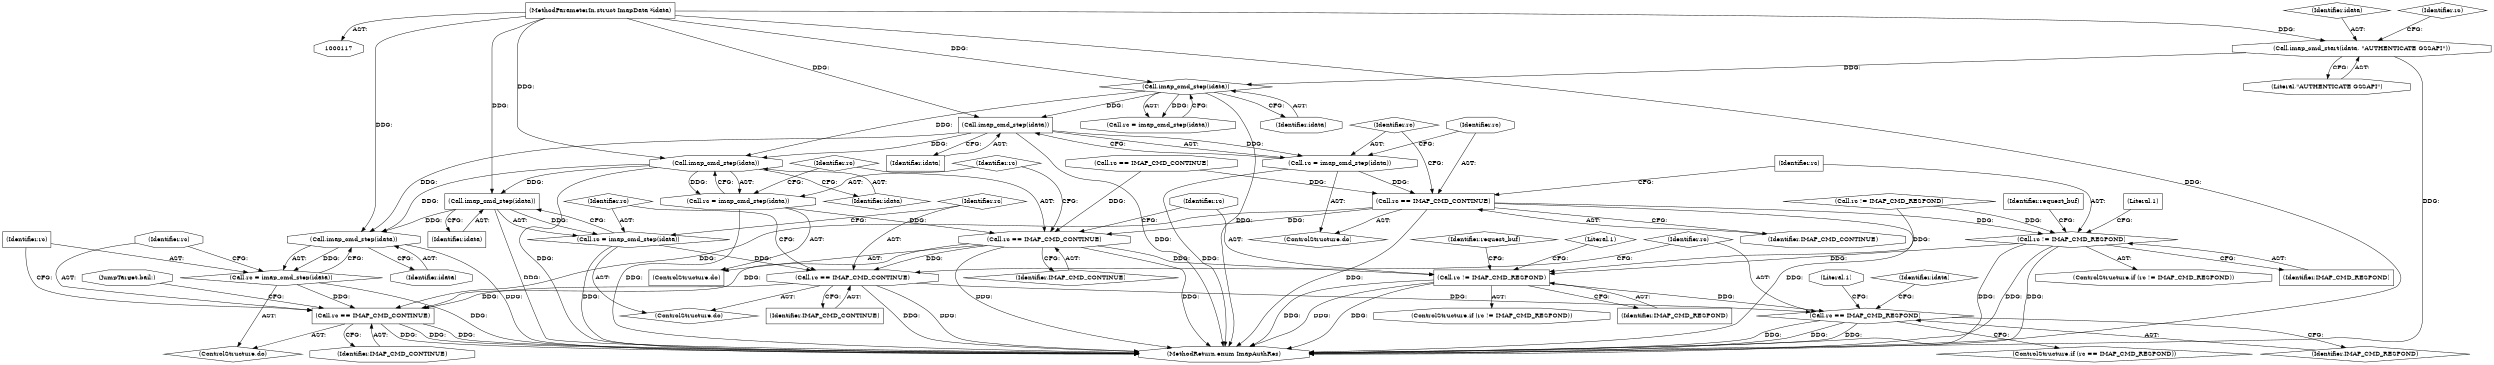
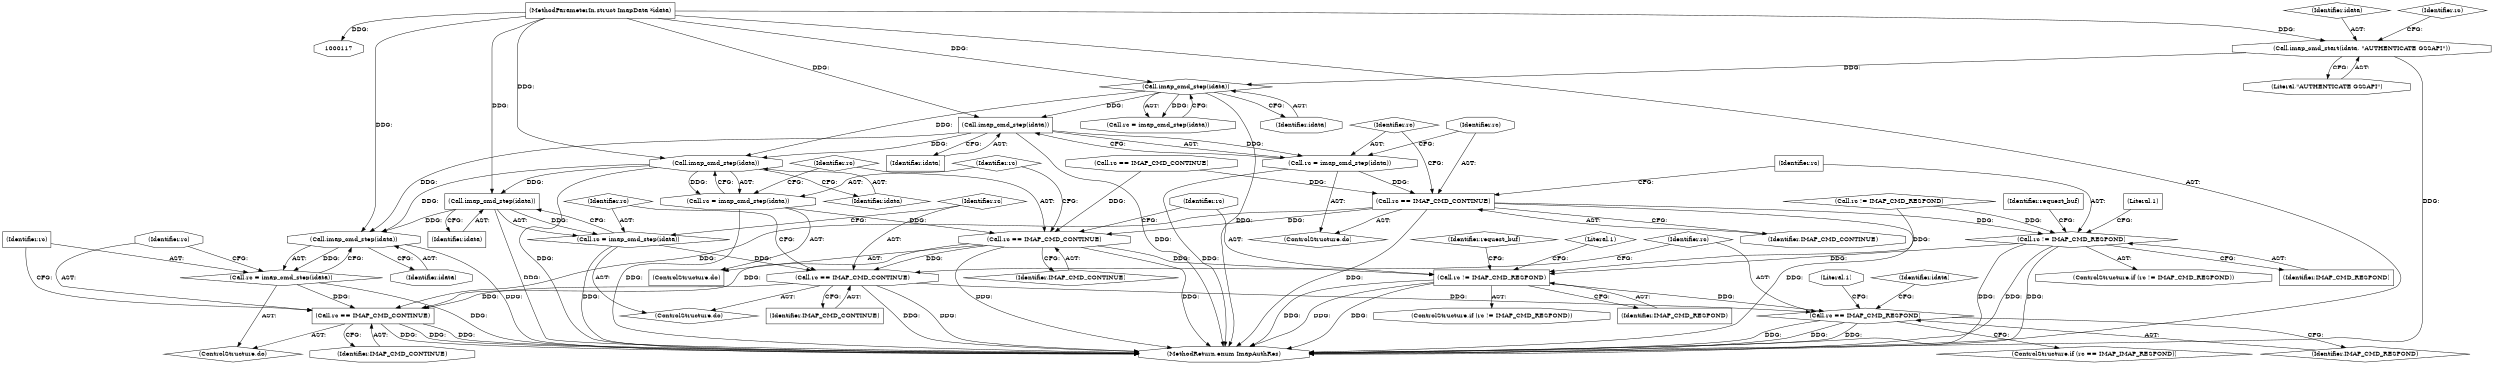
(361, 30) -> (361, 30)
(2194, 182) -> (2194, 182)
(127, 278) -> none
(2094, 354) -> (2094, 354)
